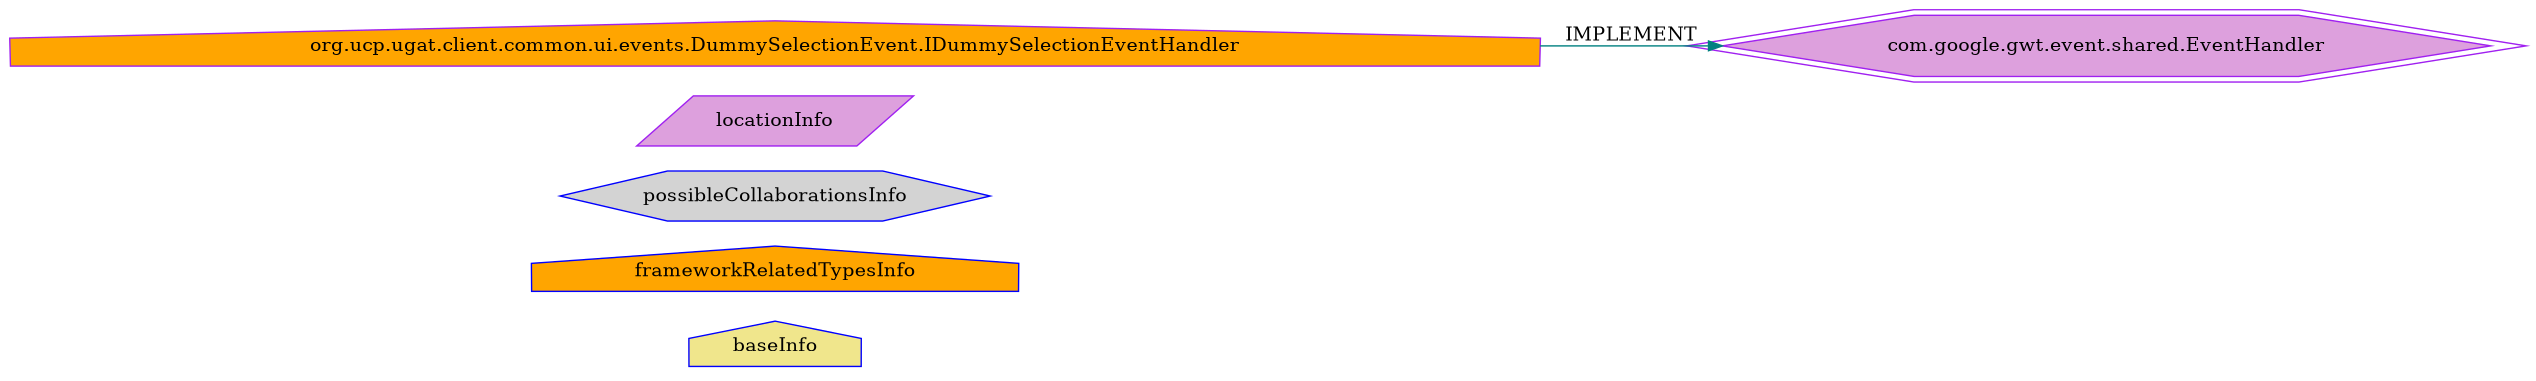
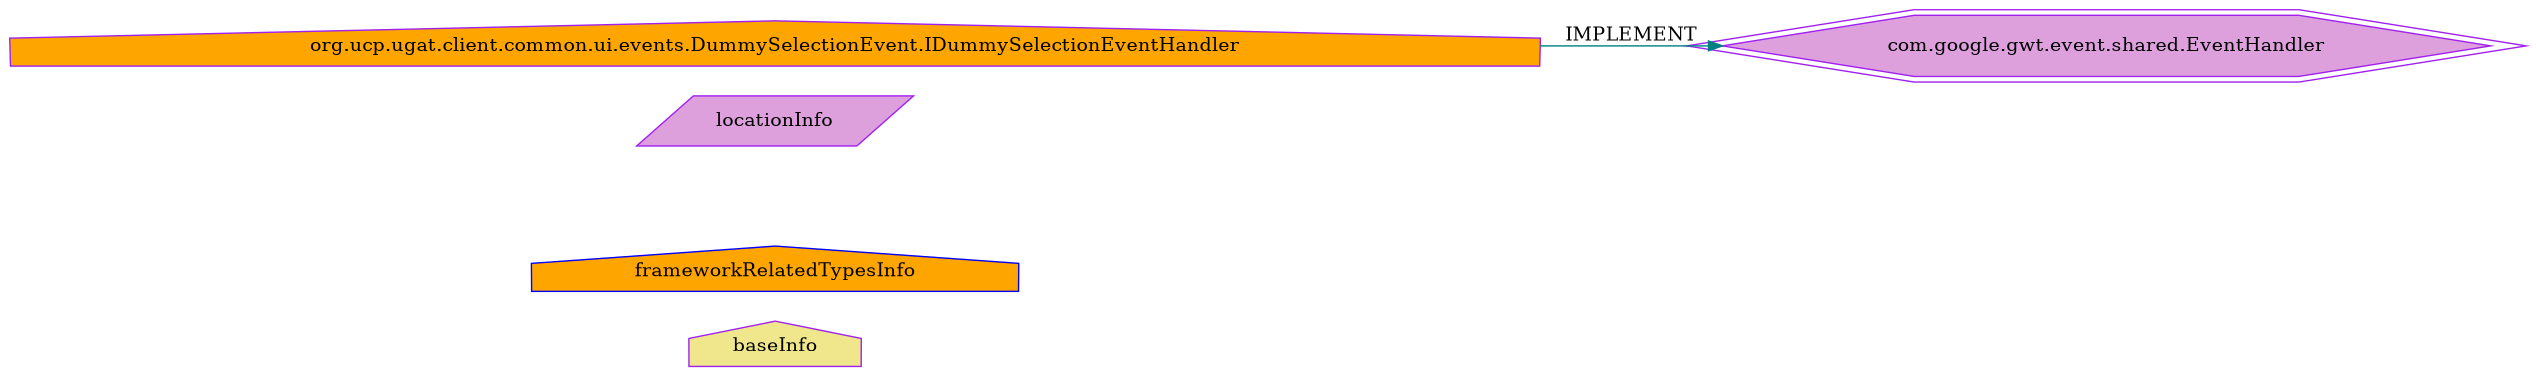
(775, 196) -> none
(775, 346) -> (775, 346)
